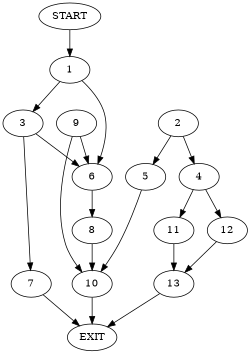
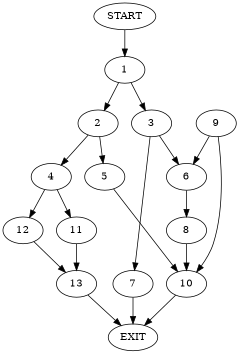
(105, 115) -> (113, 93)
